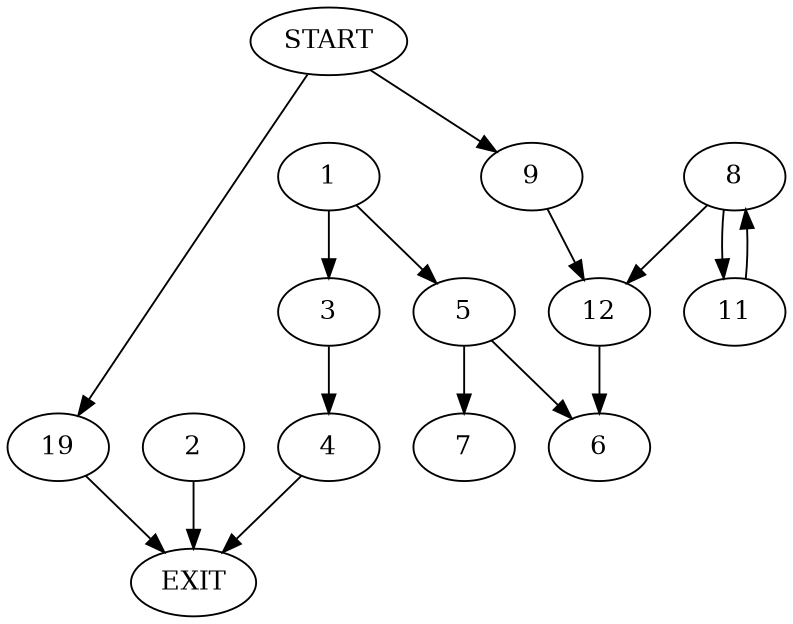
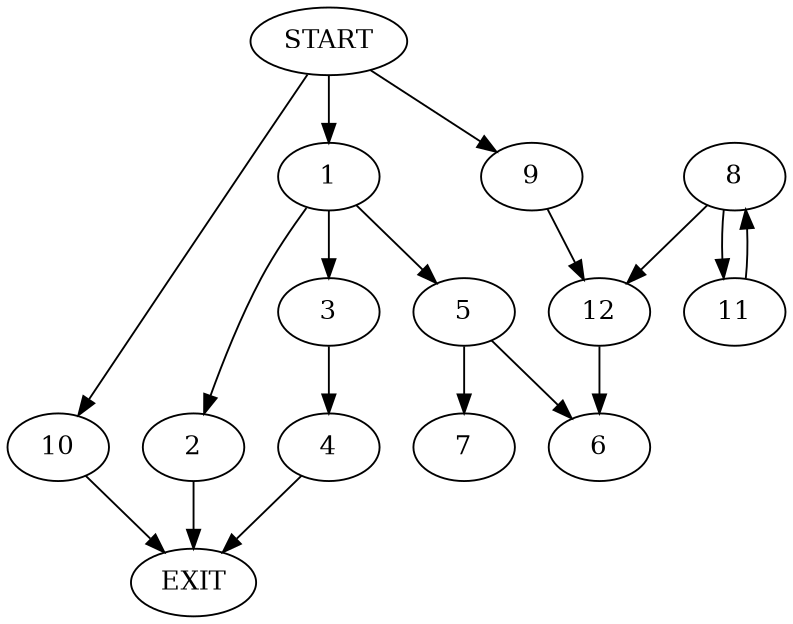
none -> (329, 100)
none -> (251, 298)
(58, 447) -> (58, 447)
